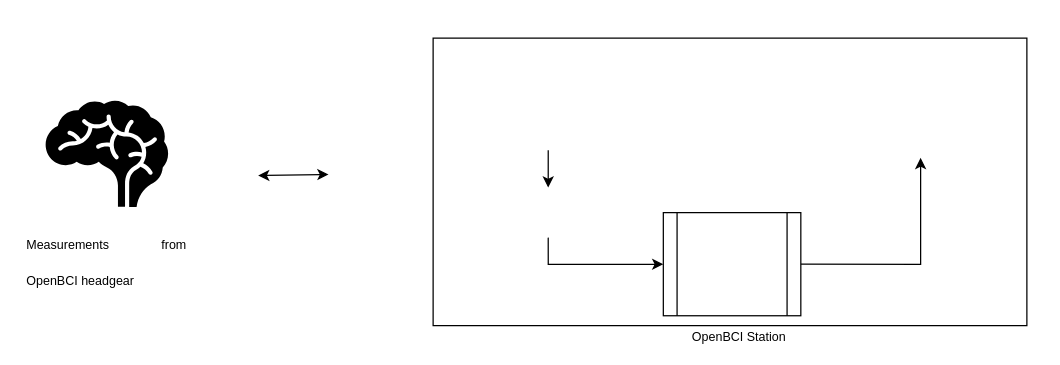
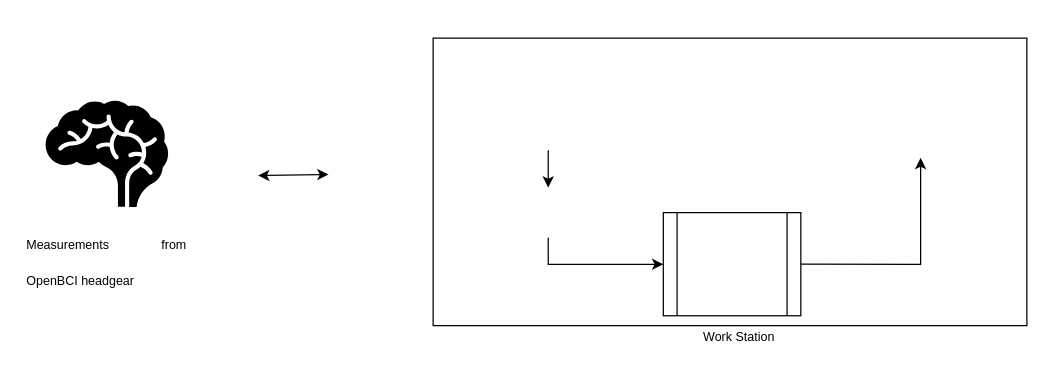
(739, 332) -> (739, 332)
